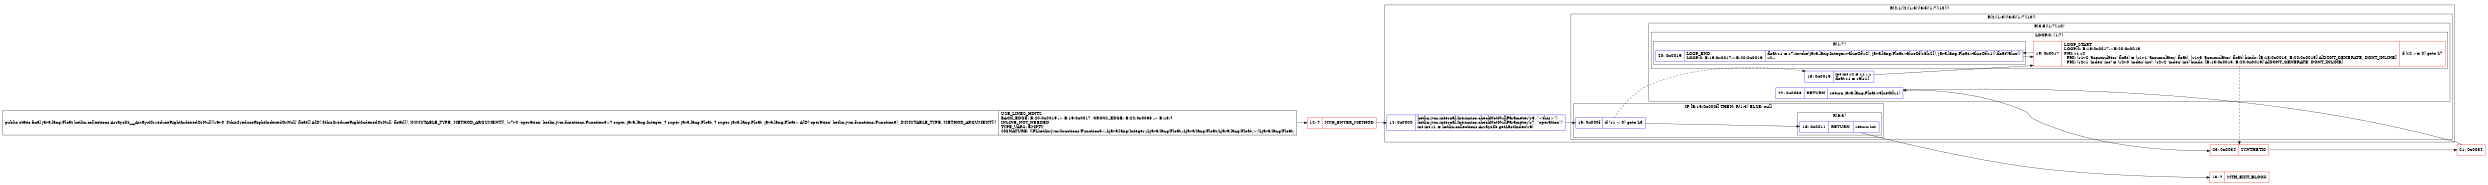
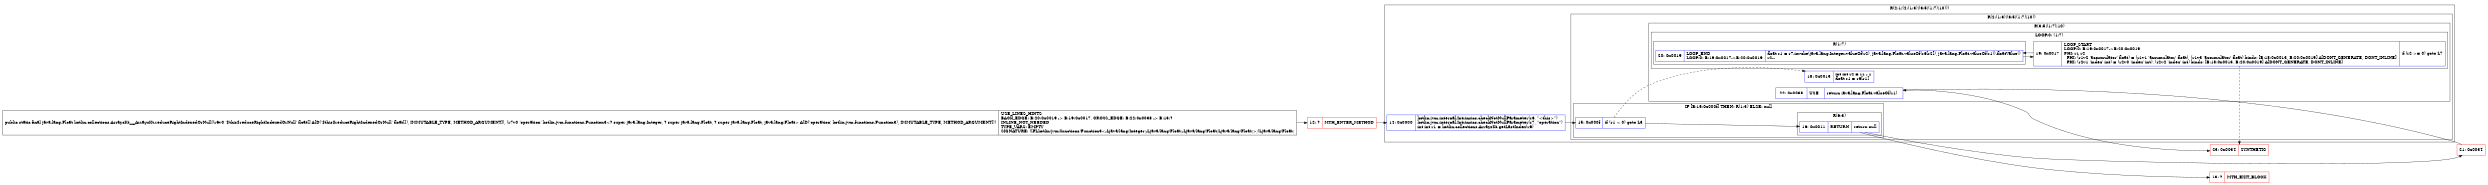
(2239, 54) -> (2239, 54)
(1948, 70) -> none
(1816, 93) -> (1814, 93)
(1866, 127) -> (1865, 127)
(2361, 150) -> (2162, 162)
